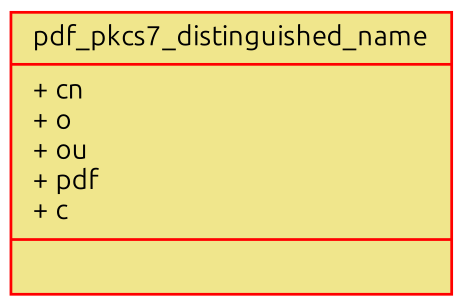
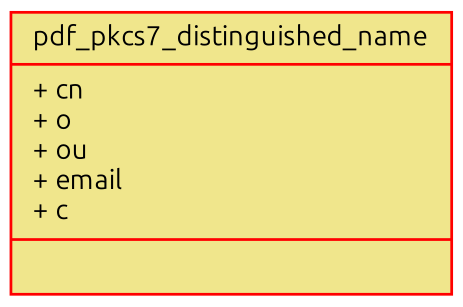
(67, 181) -> (78, 181)
